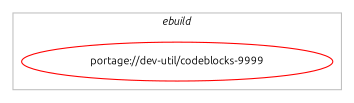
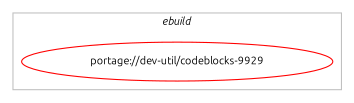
(177, 62) -> (177, 62)
